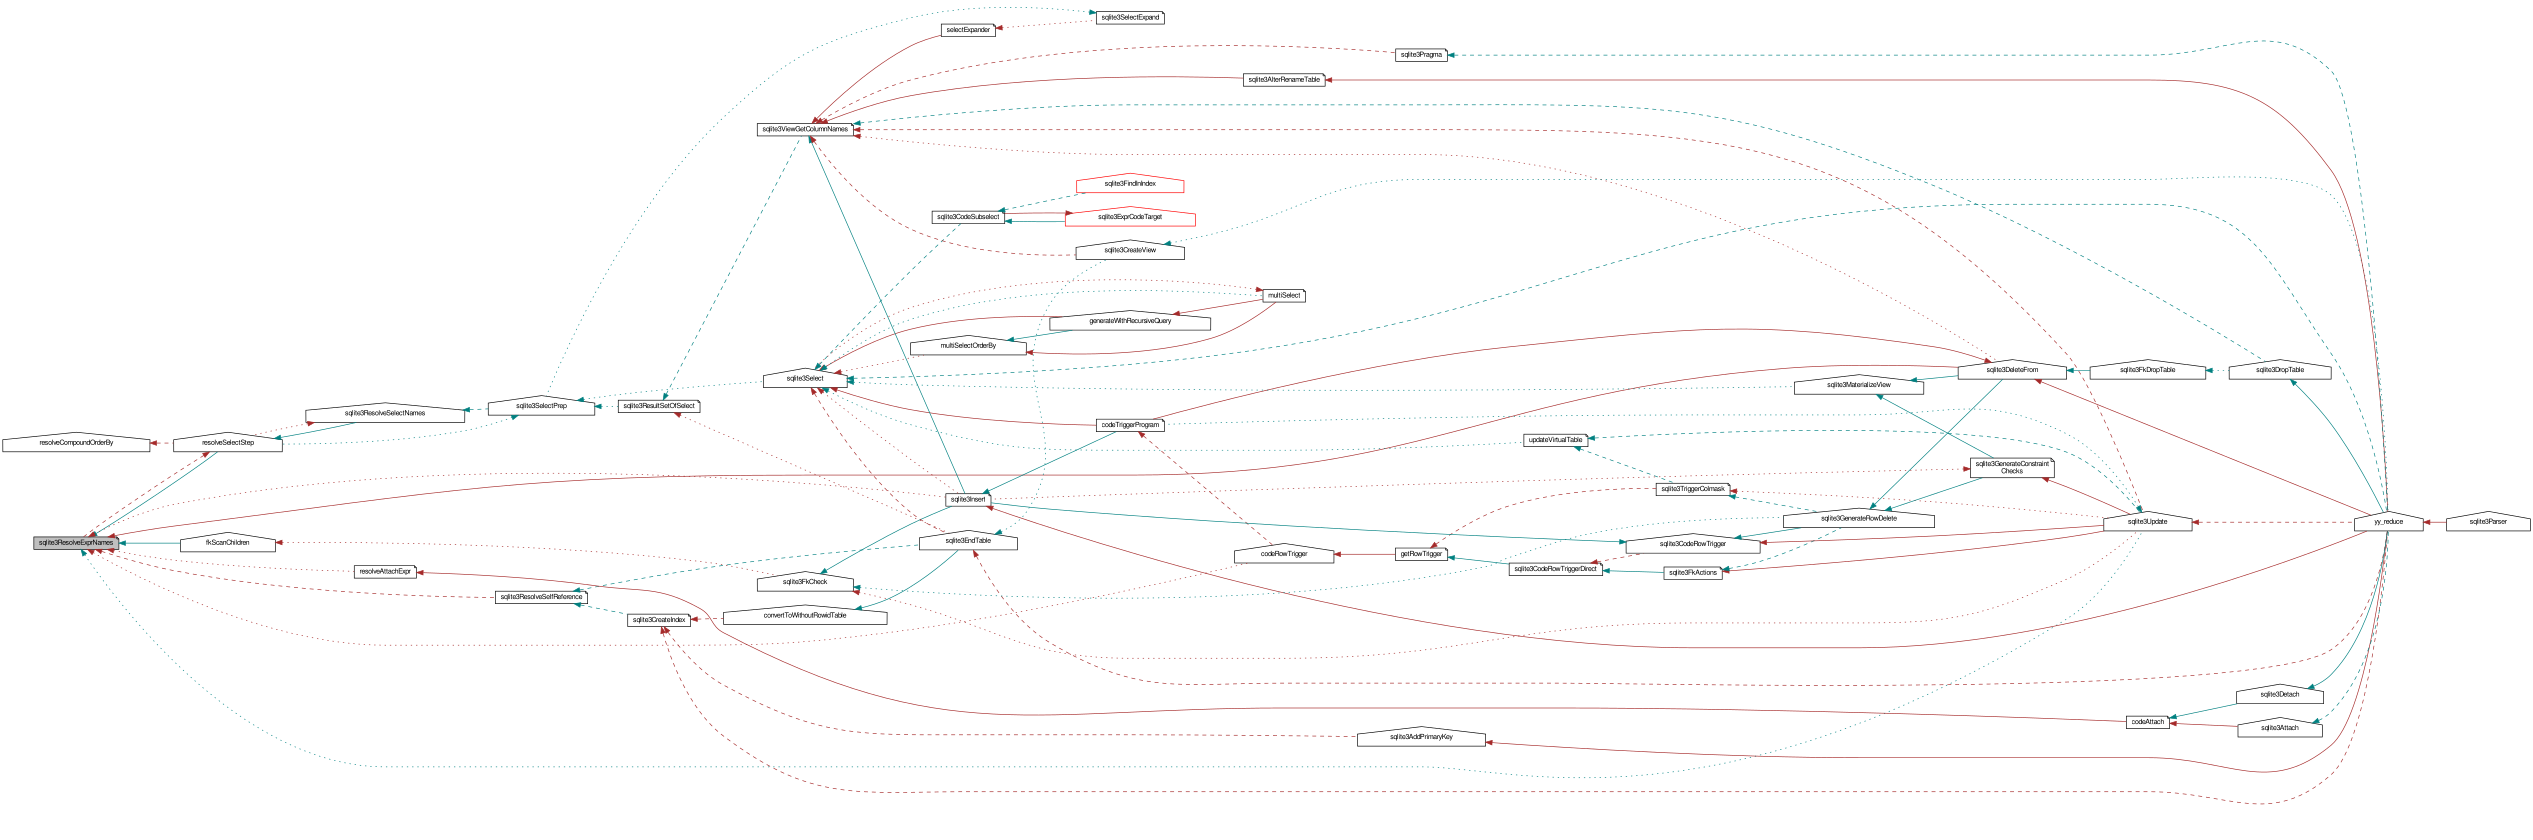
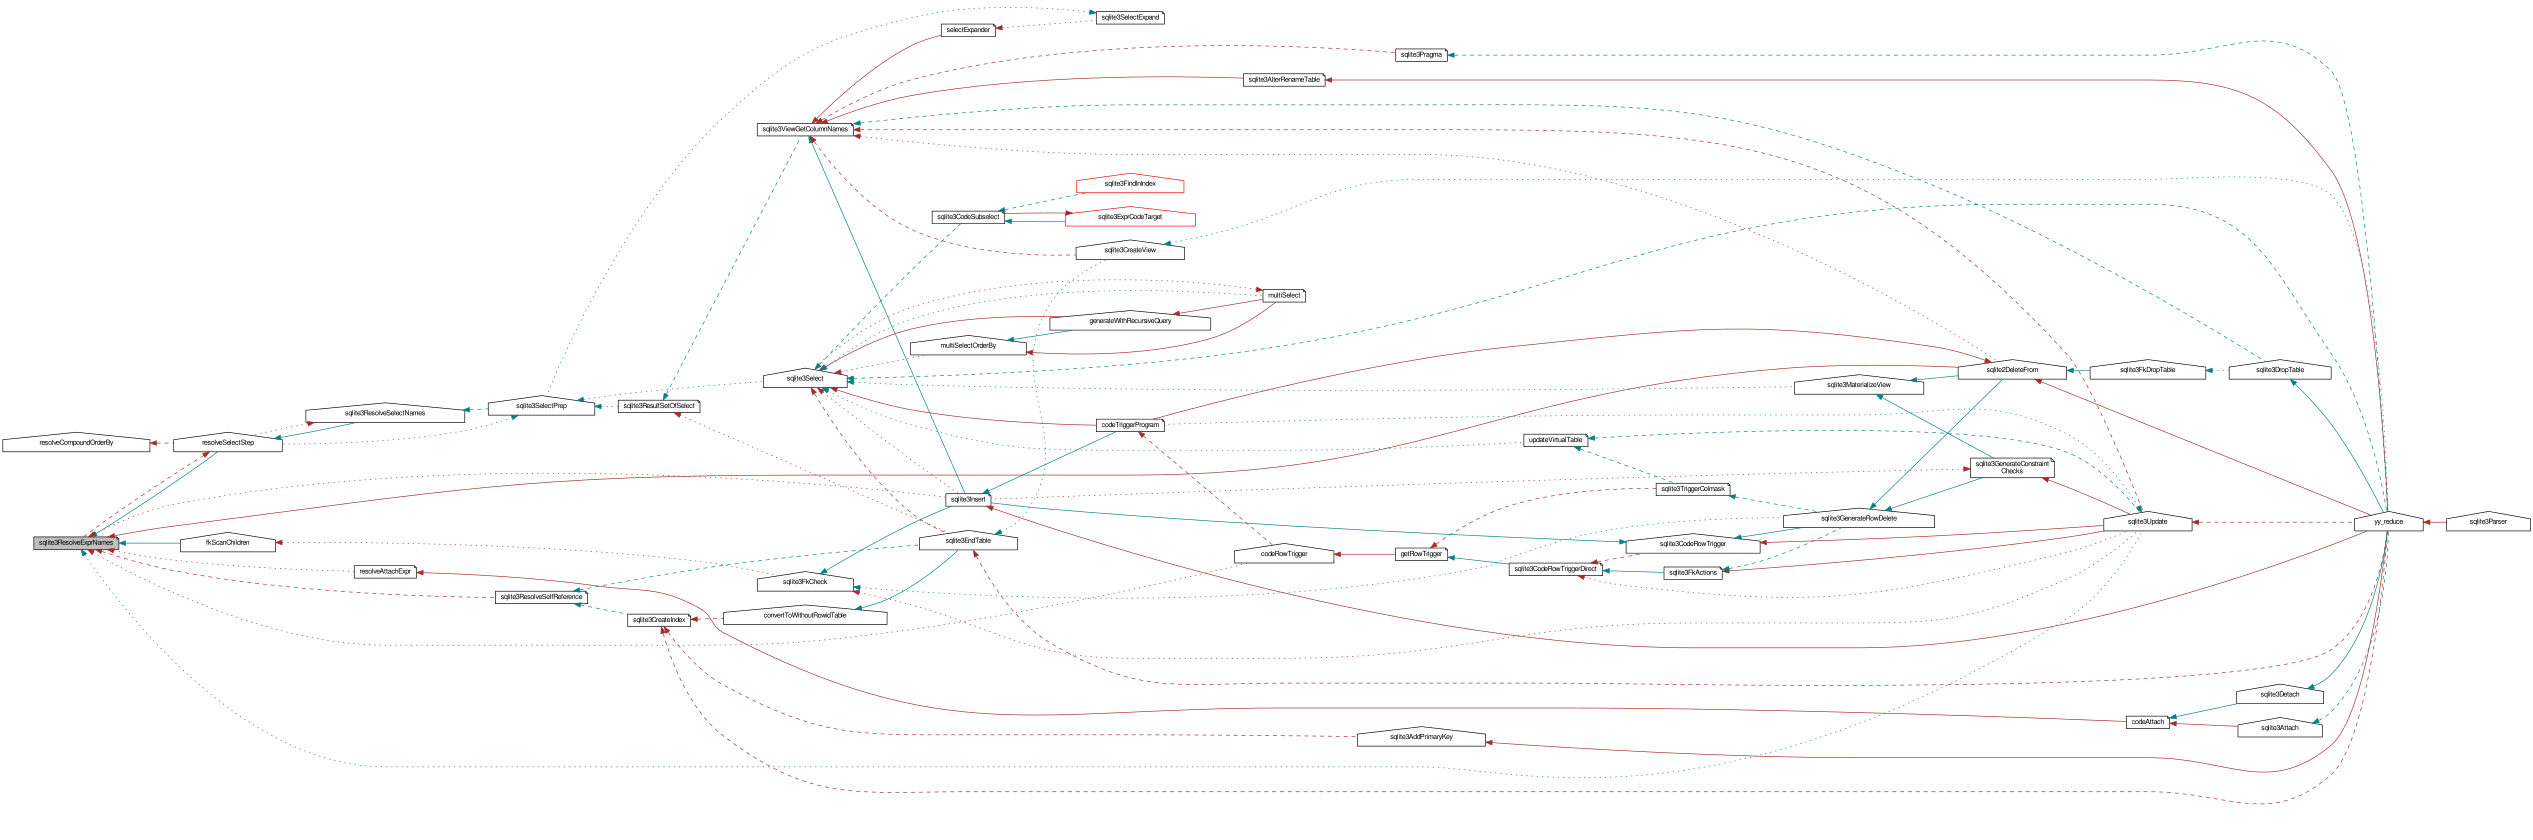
(2012, 370) -> (2012, 370)
(1932, 502) -> (1859, 594)
